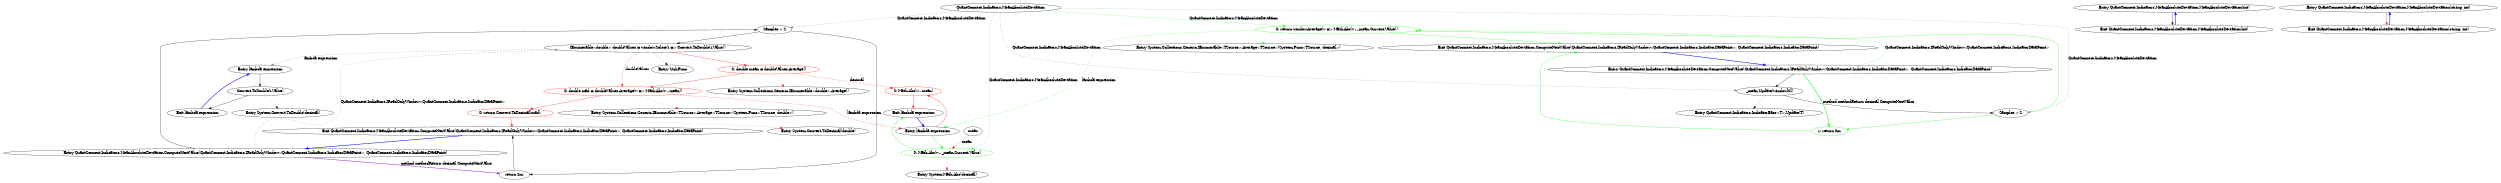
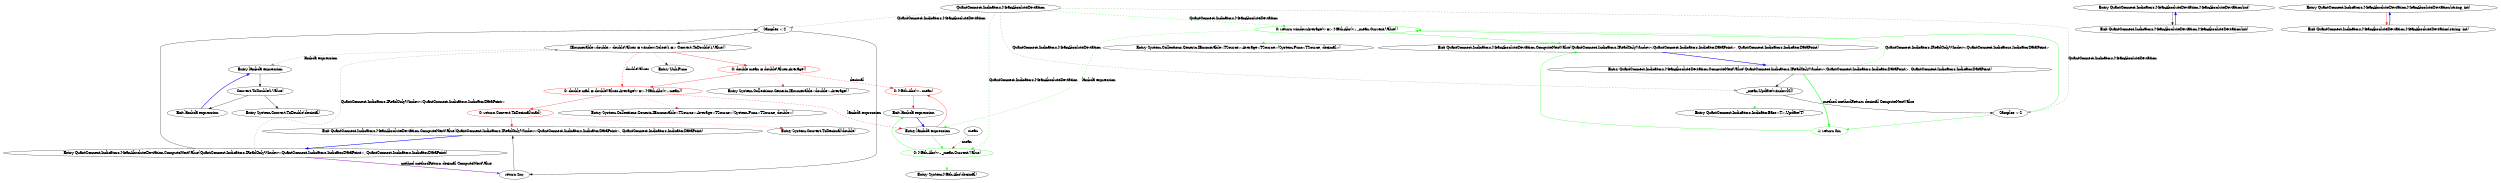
(270, 101) -> (270, 101)
(1760, 101) -> (1760, 101)
(947, 163) -> (947, 163)
